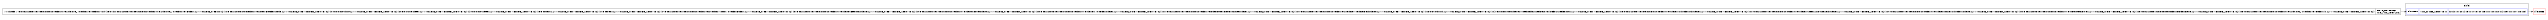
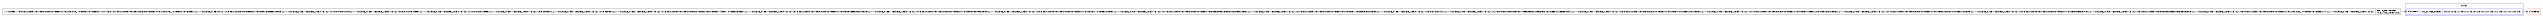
(2434, 12) -> (2431, 12)
